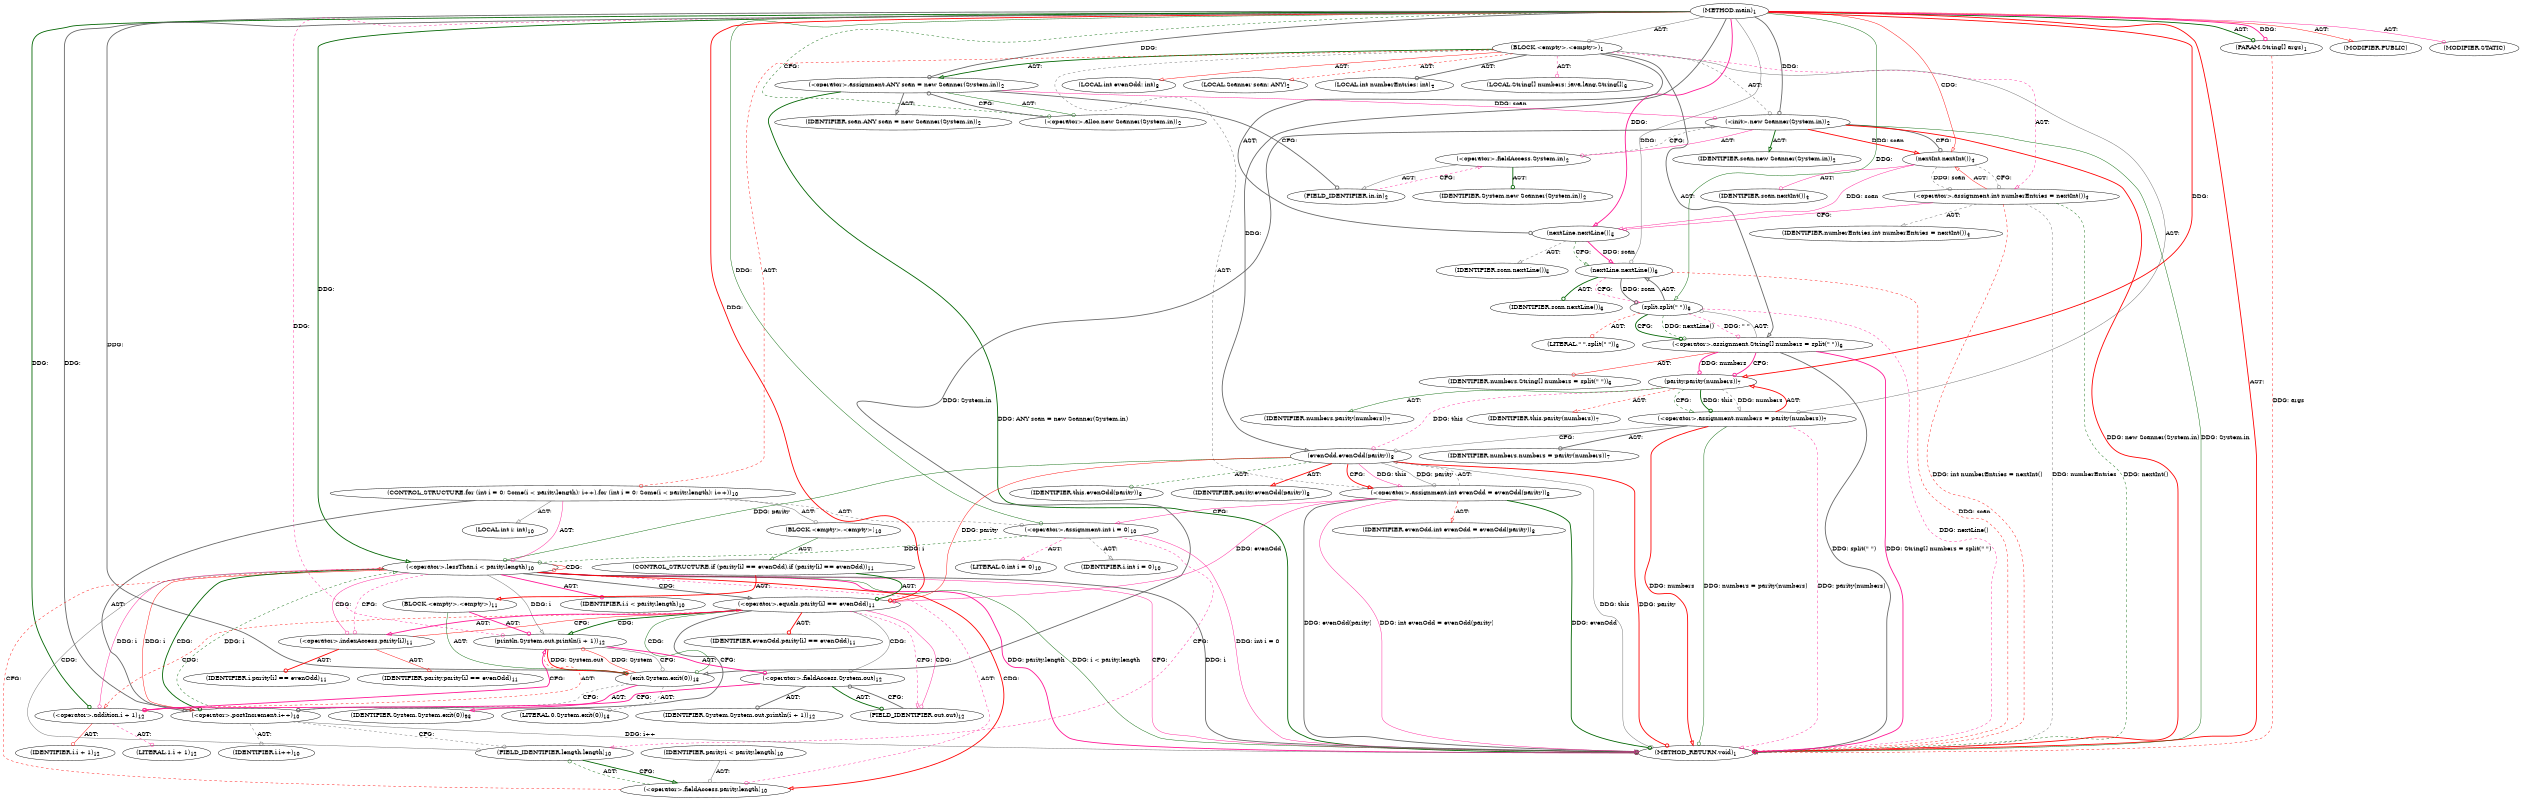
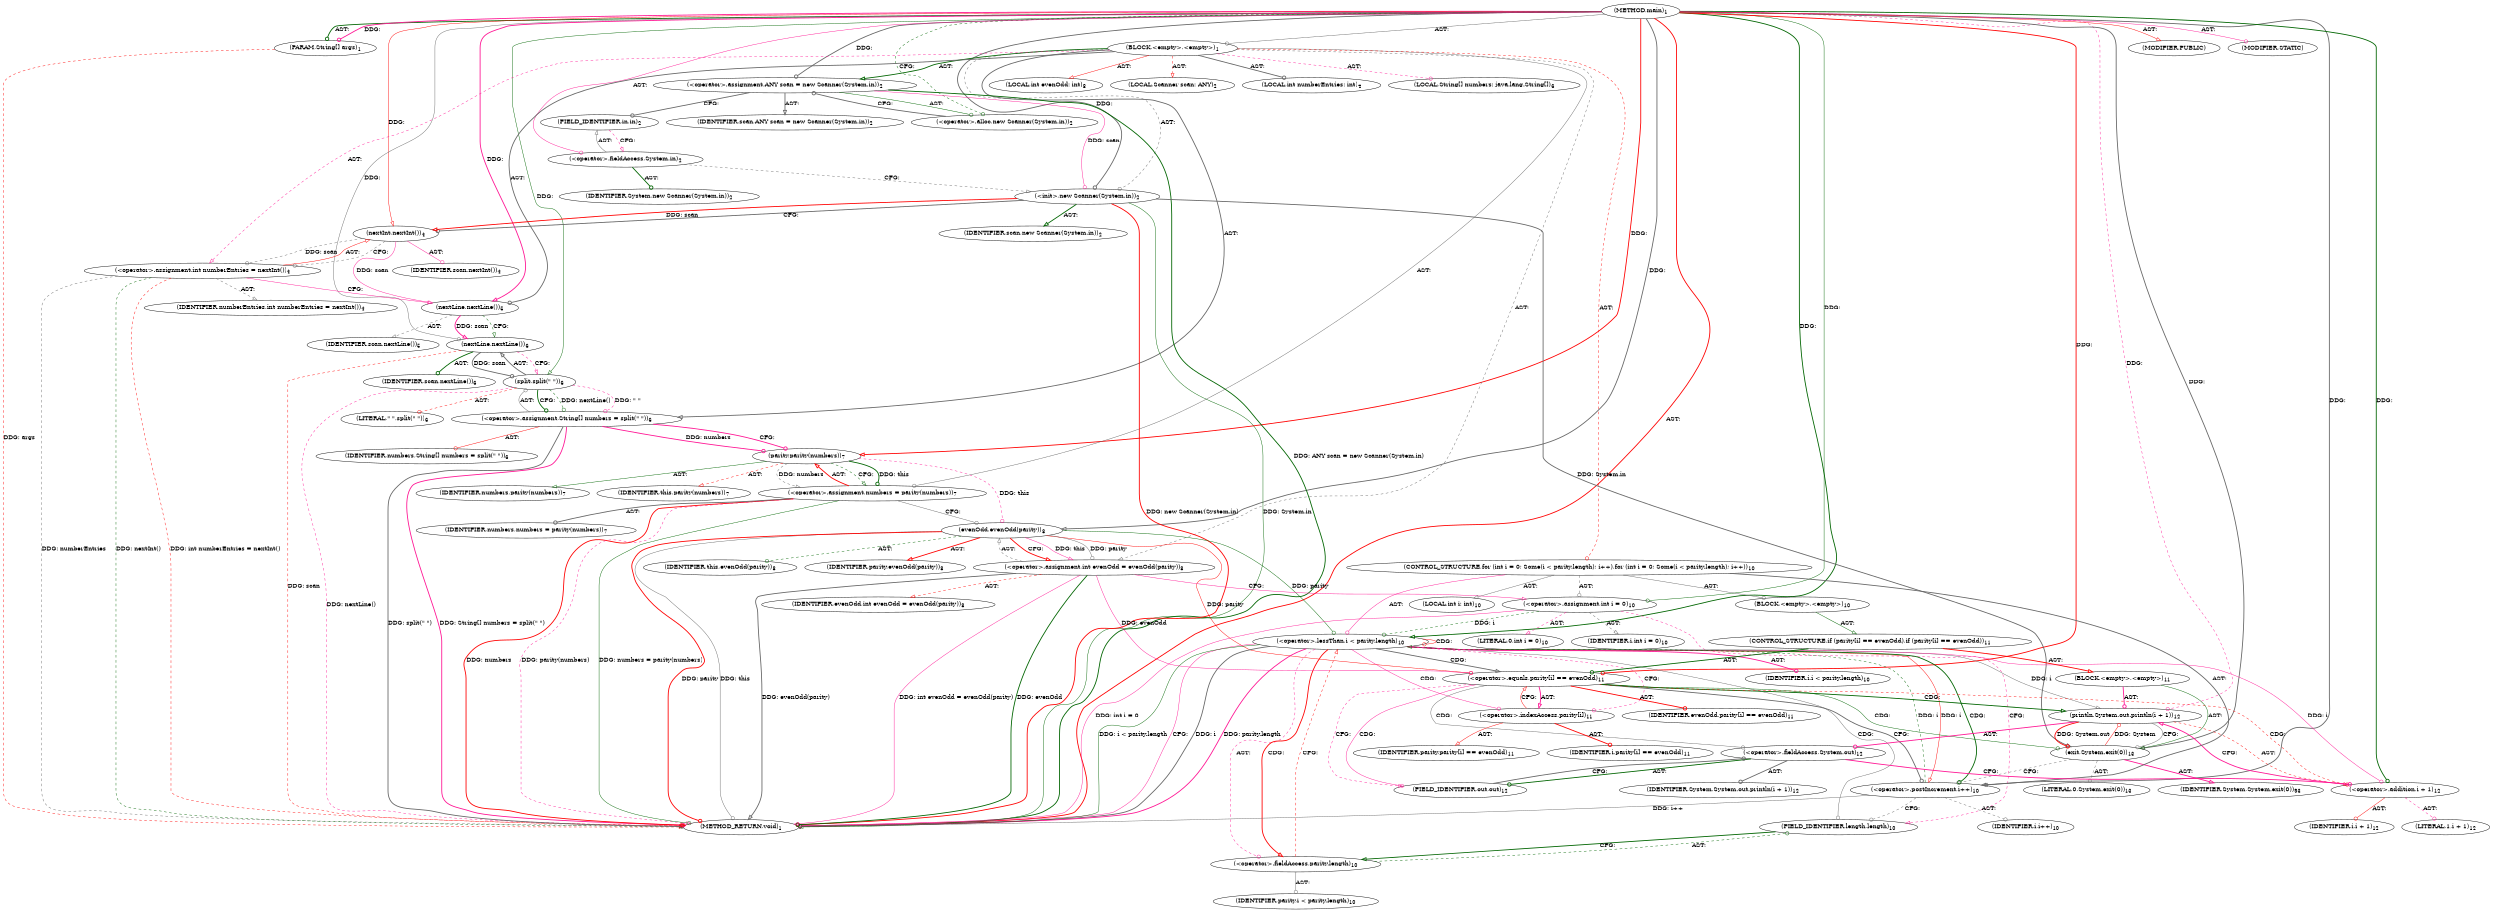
(1950, 85) -> (398, 122)
(1669, 147) -> (883, 26)
(715, 770) -> (1296, 881)
